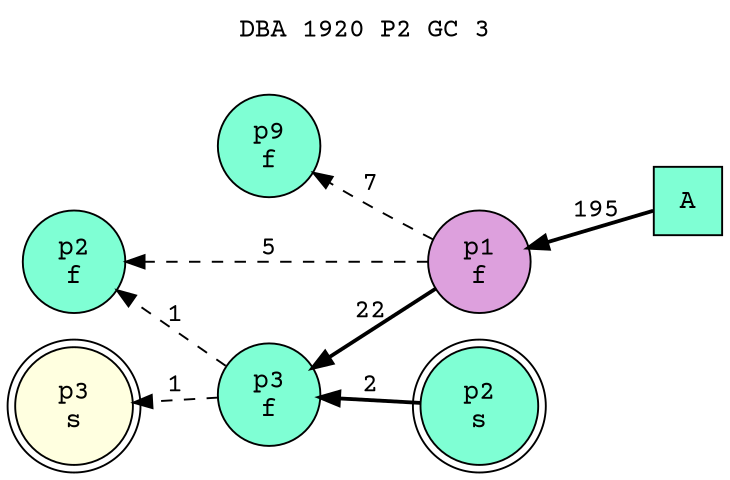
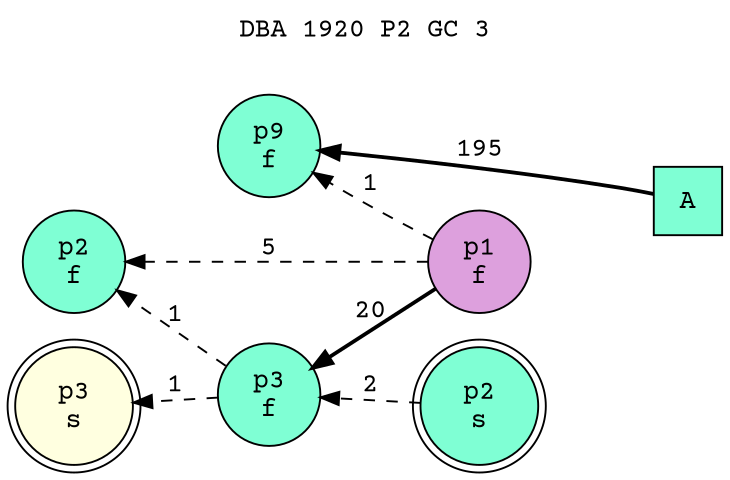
(370, 183) -> (370, 183)
(600, 227) -> (497, 170)
(370, 310) -> (370, 310)
(380, 401) -> (380, 401)
